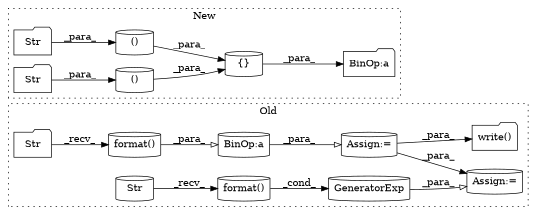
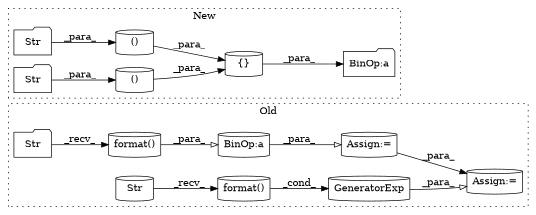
(495, 138) -> none
